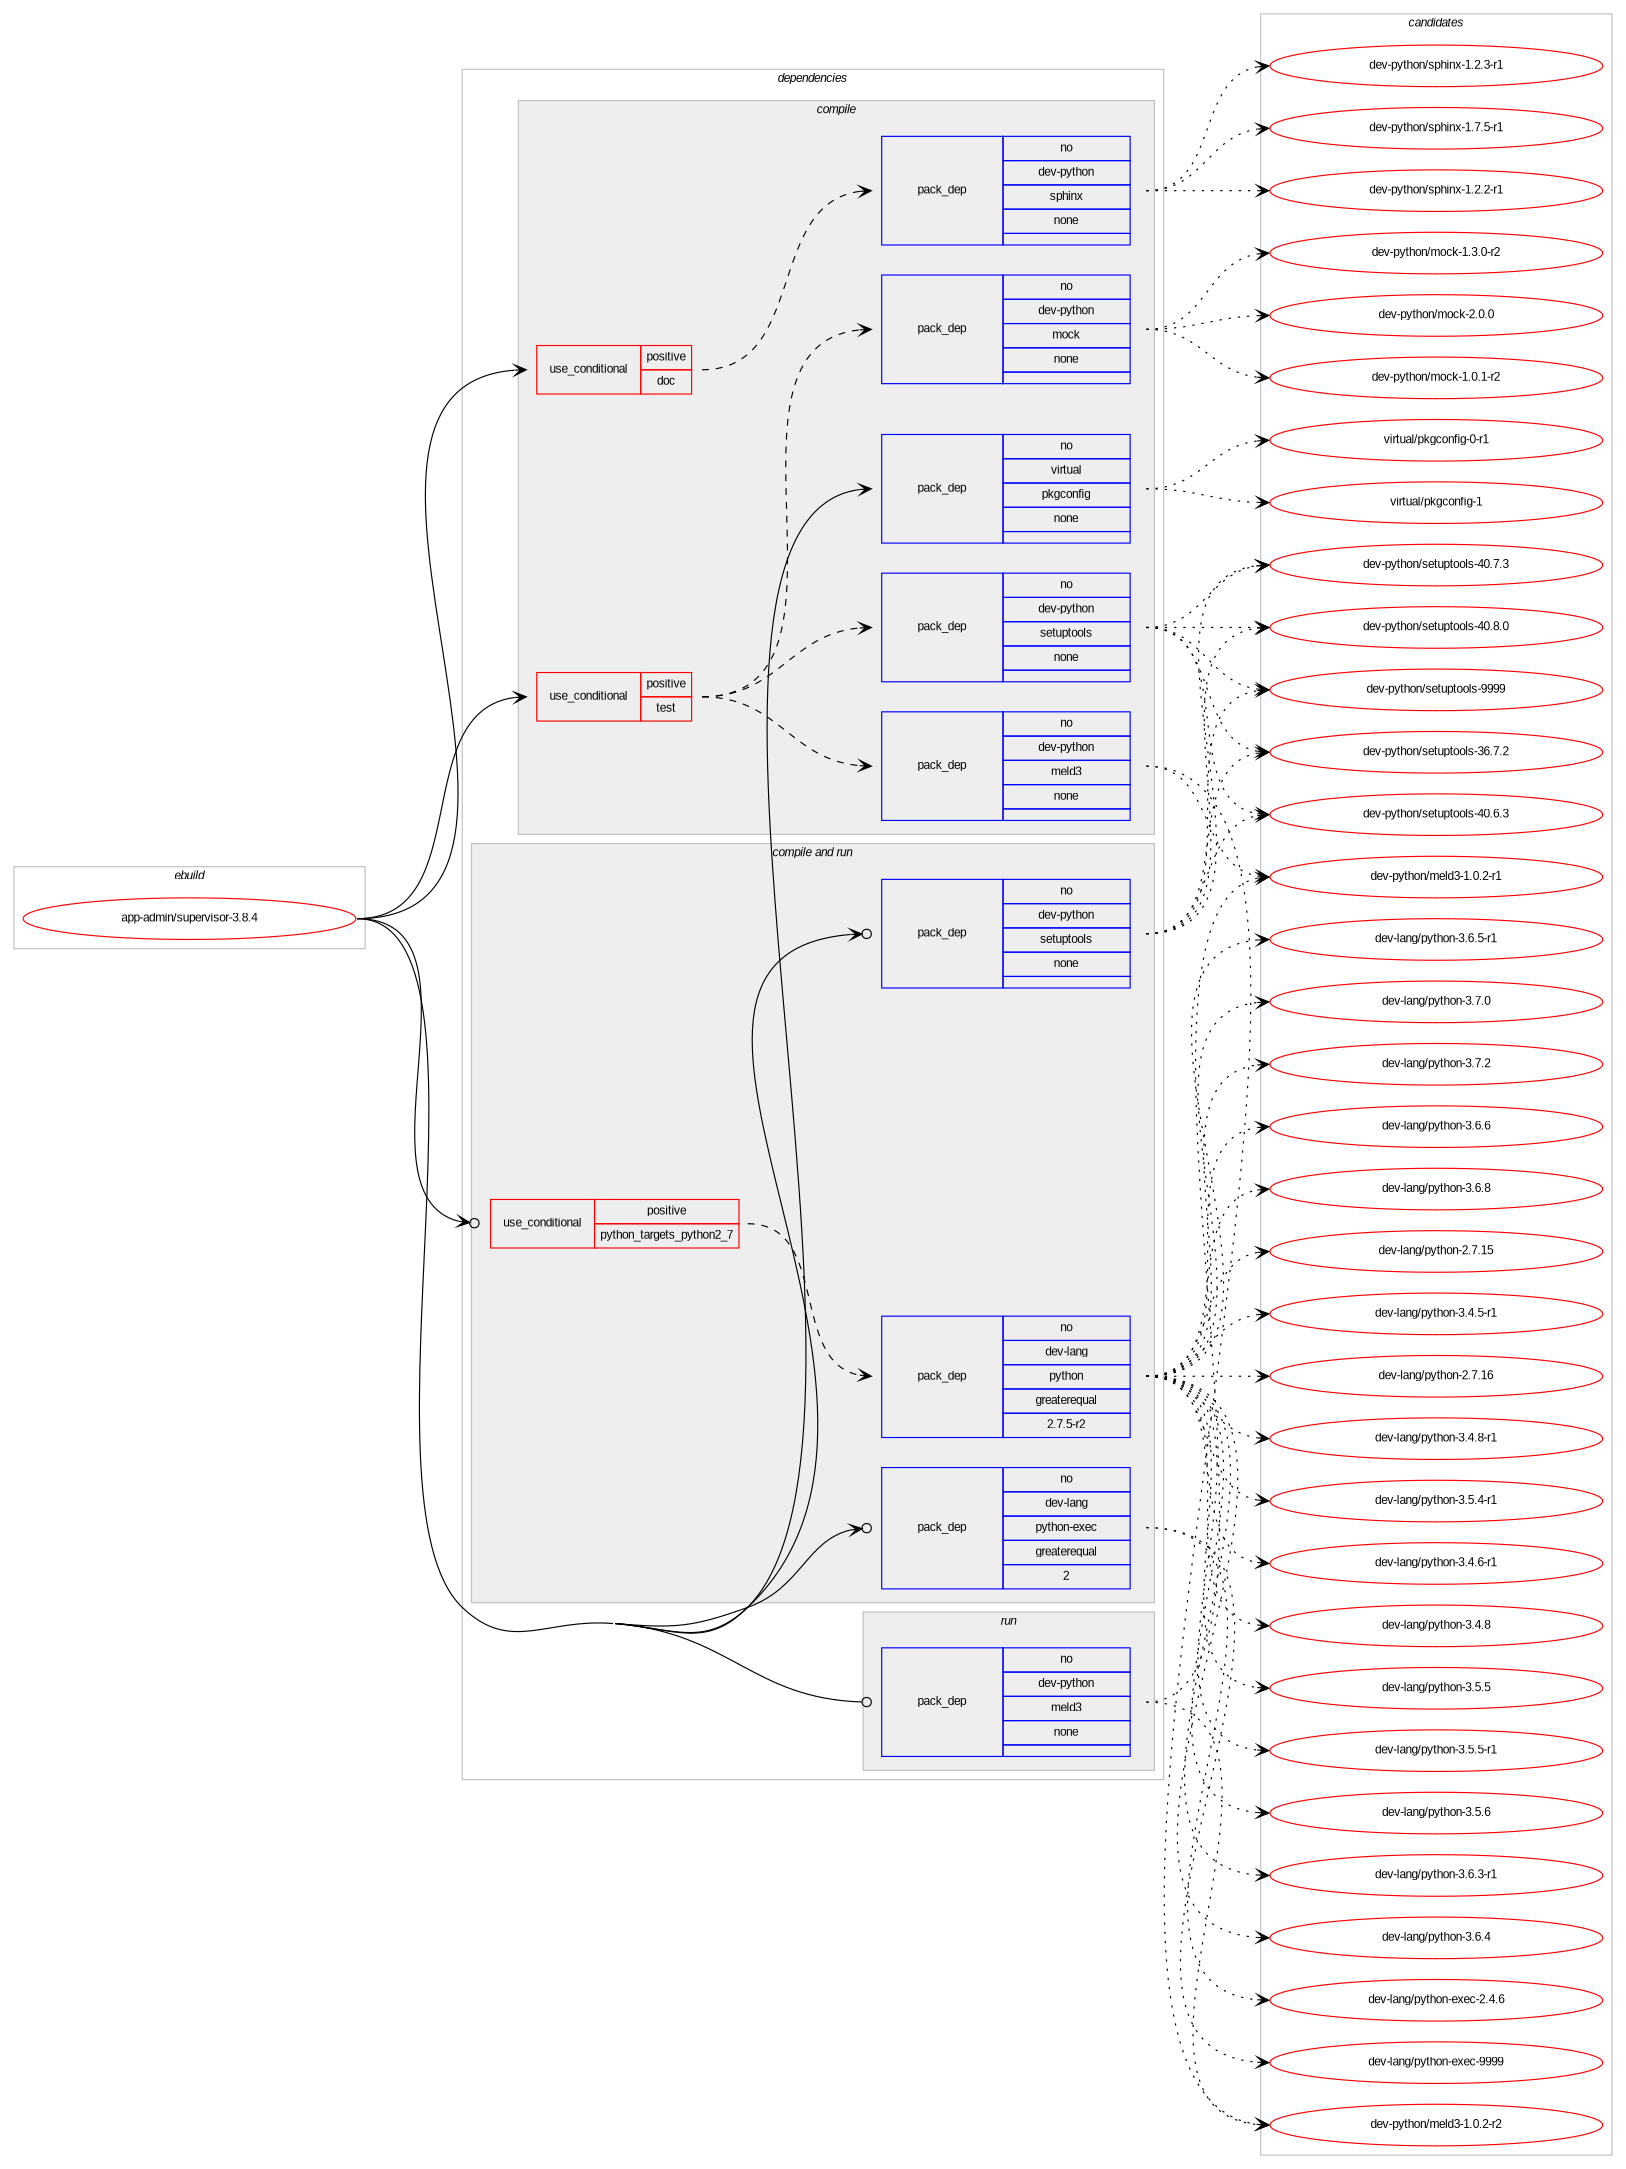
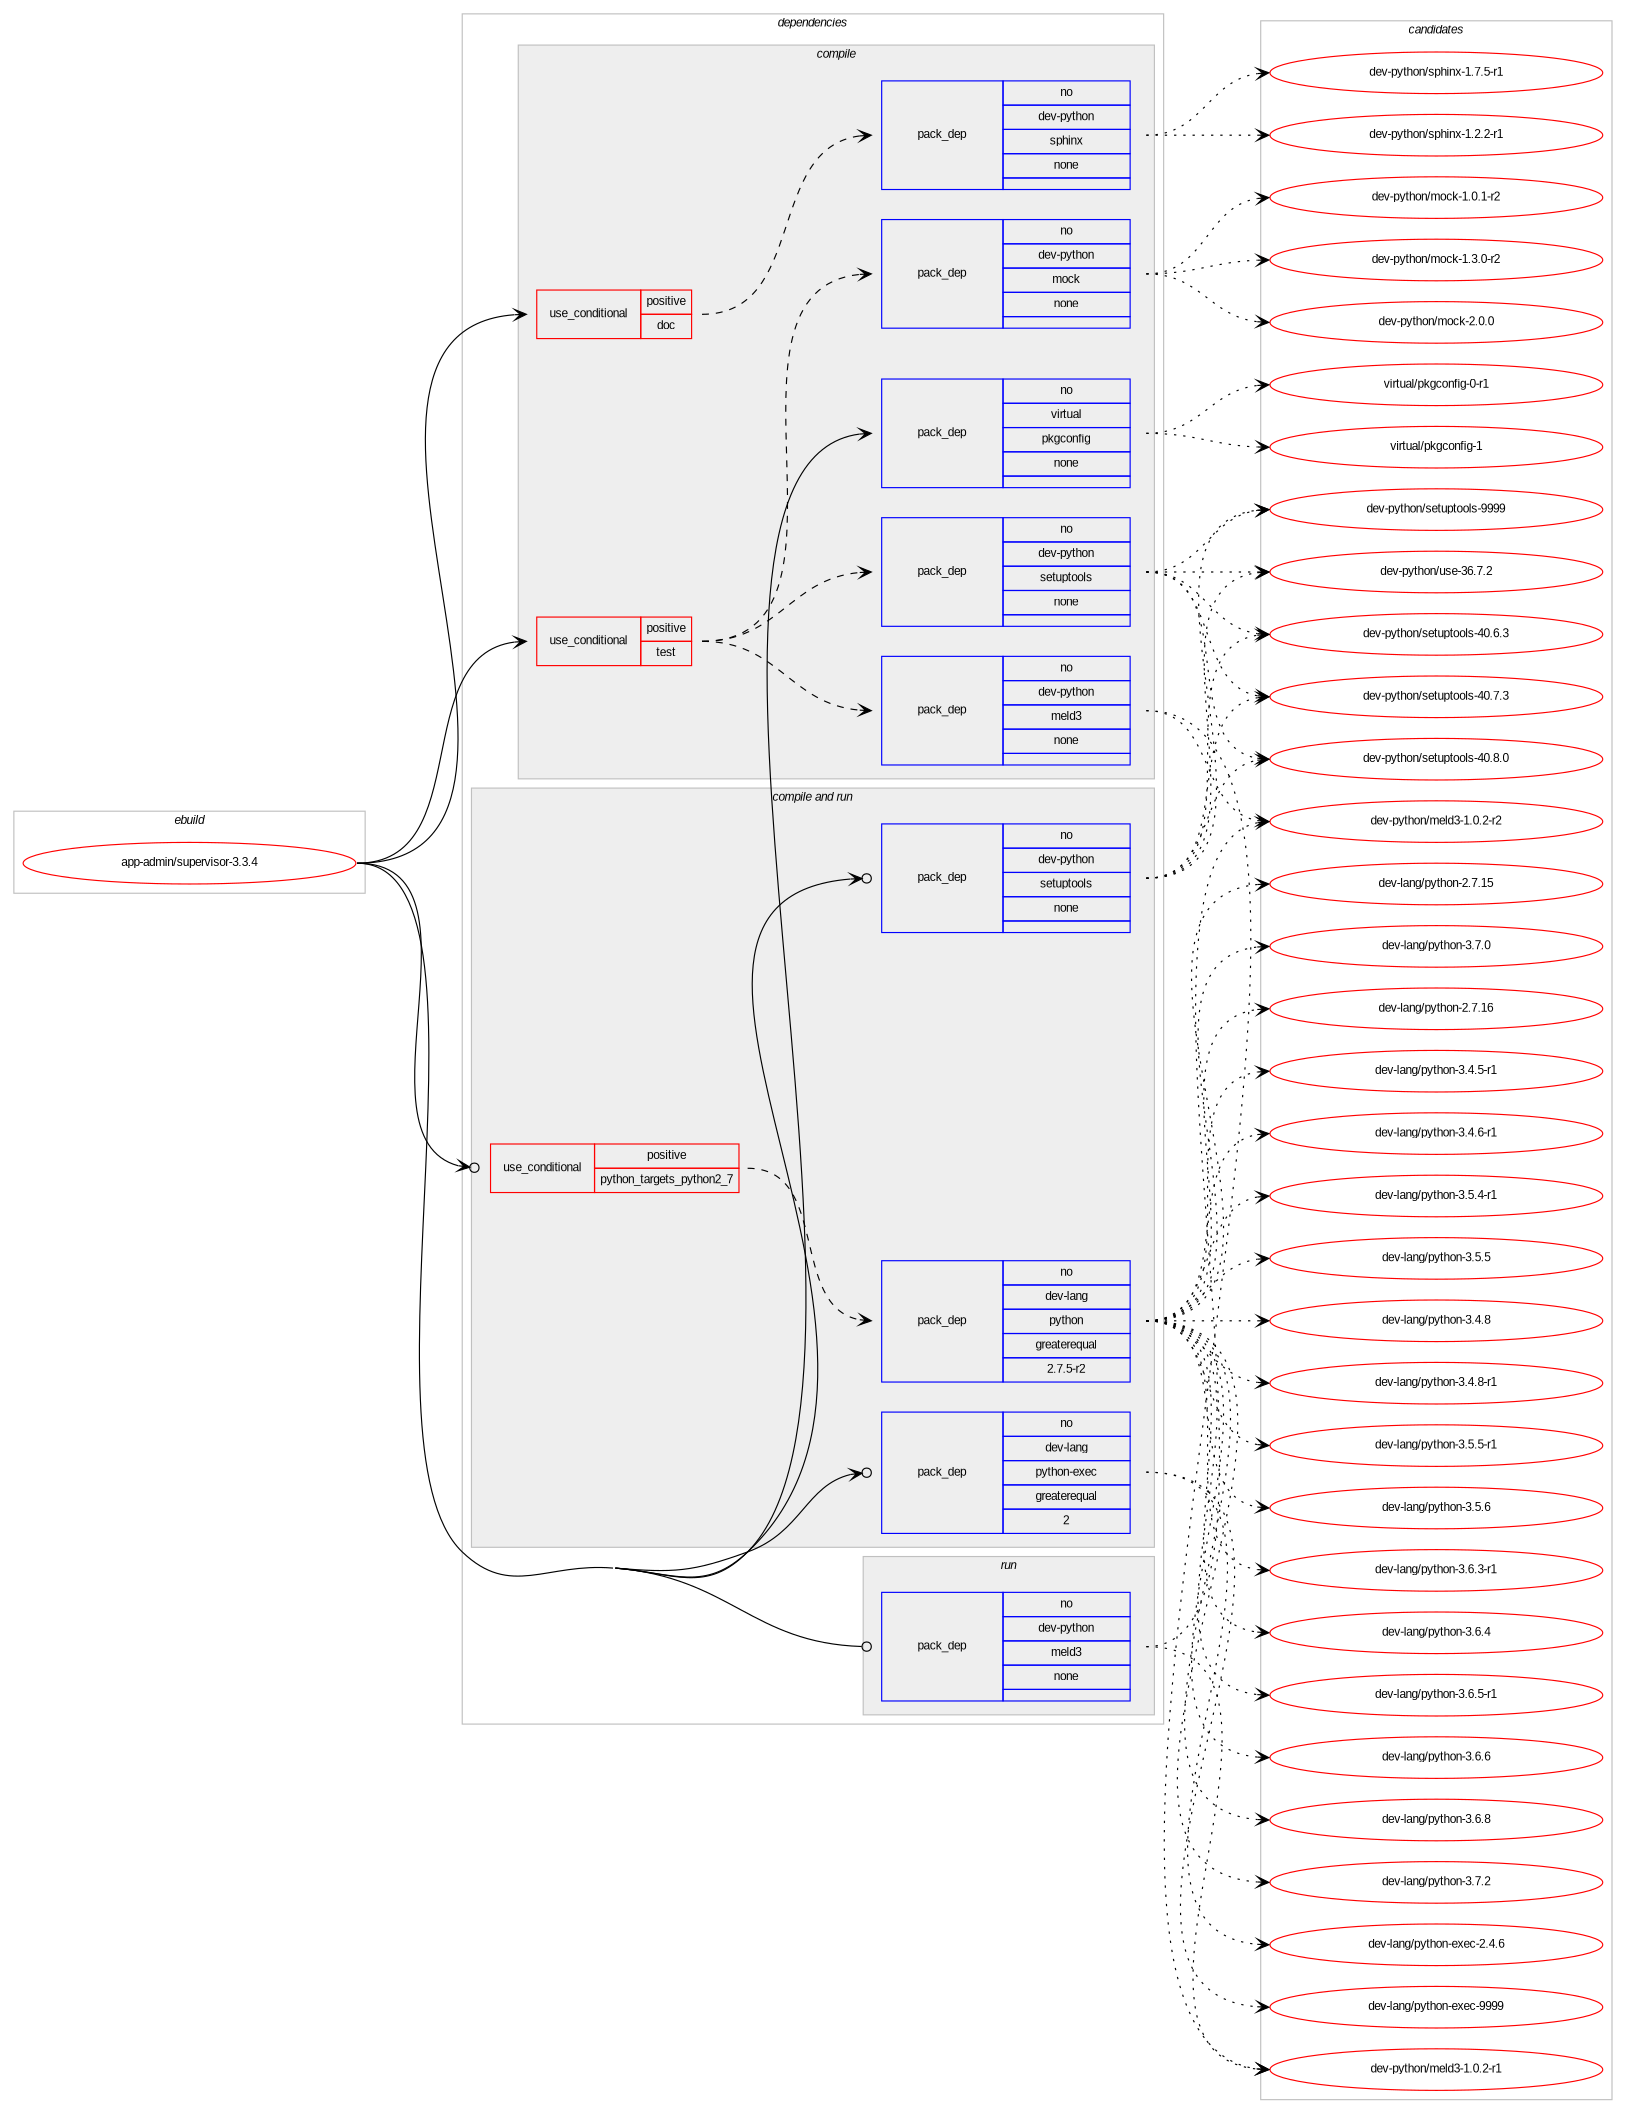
(1436, 66) -> none
(1436, 752) -> (1436, 572)
(190, 919) -> (190, 863)
